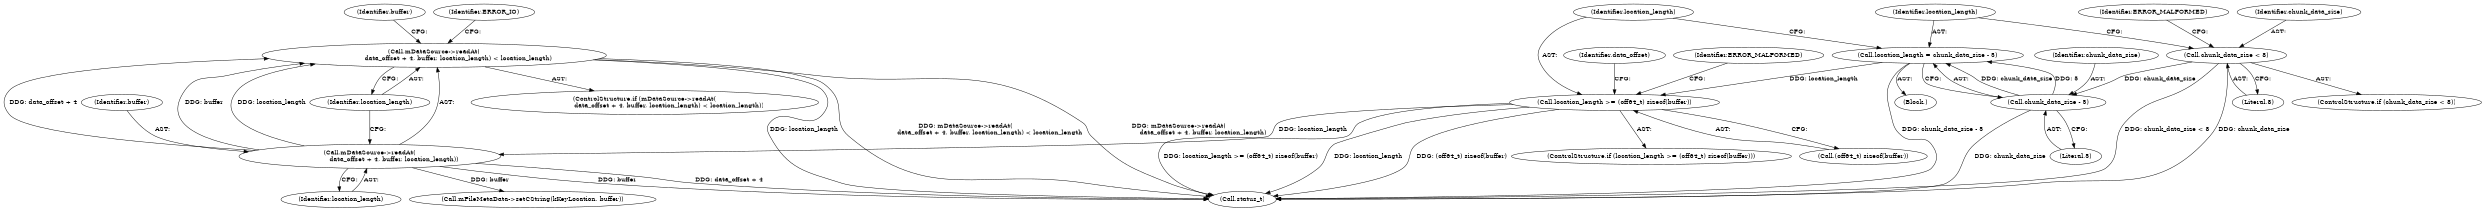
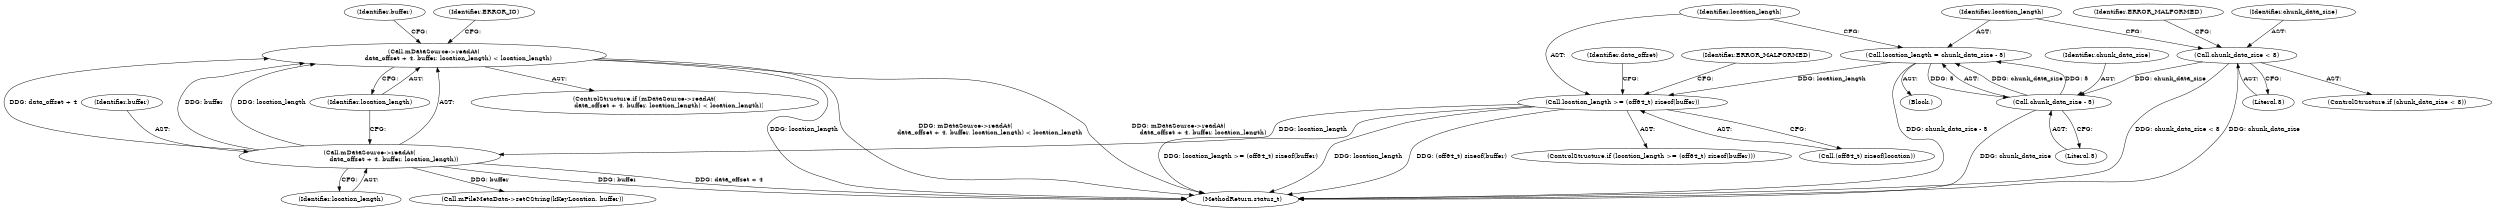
(1934, 79) -> (1942, 79)
(1863, 156) -> (1867, 156)
(1242, 199) -> (1242, 199)
